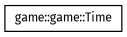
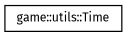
(63, 18) -> (63, 18)
